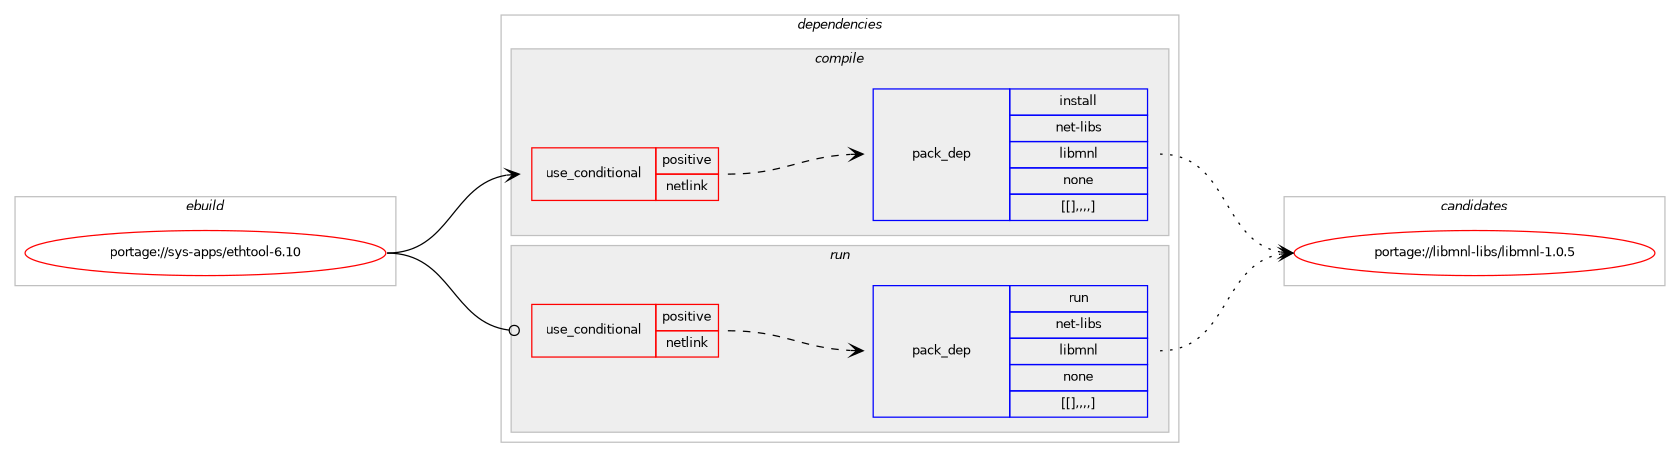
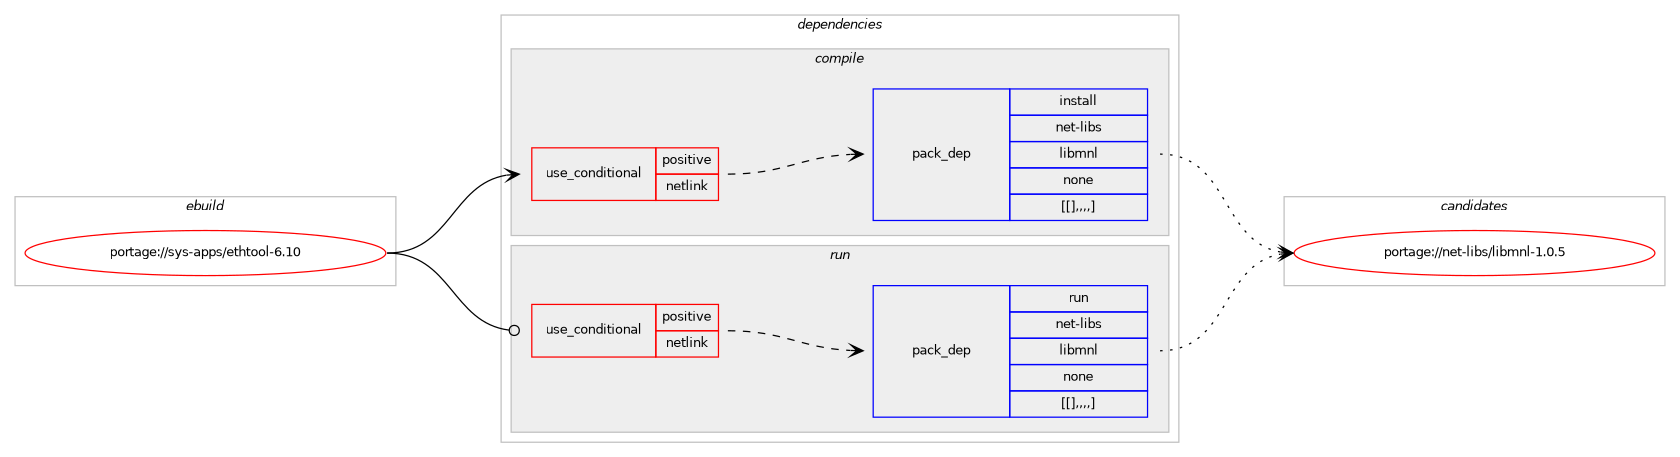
(1475, 253) -> (1475, 253)
